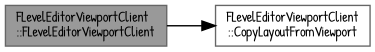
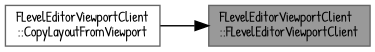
(184, 26) -> (177, 26)
